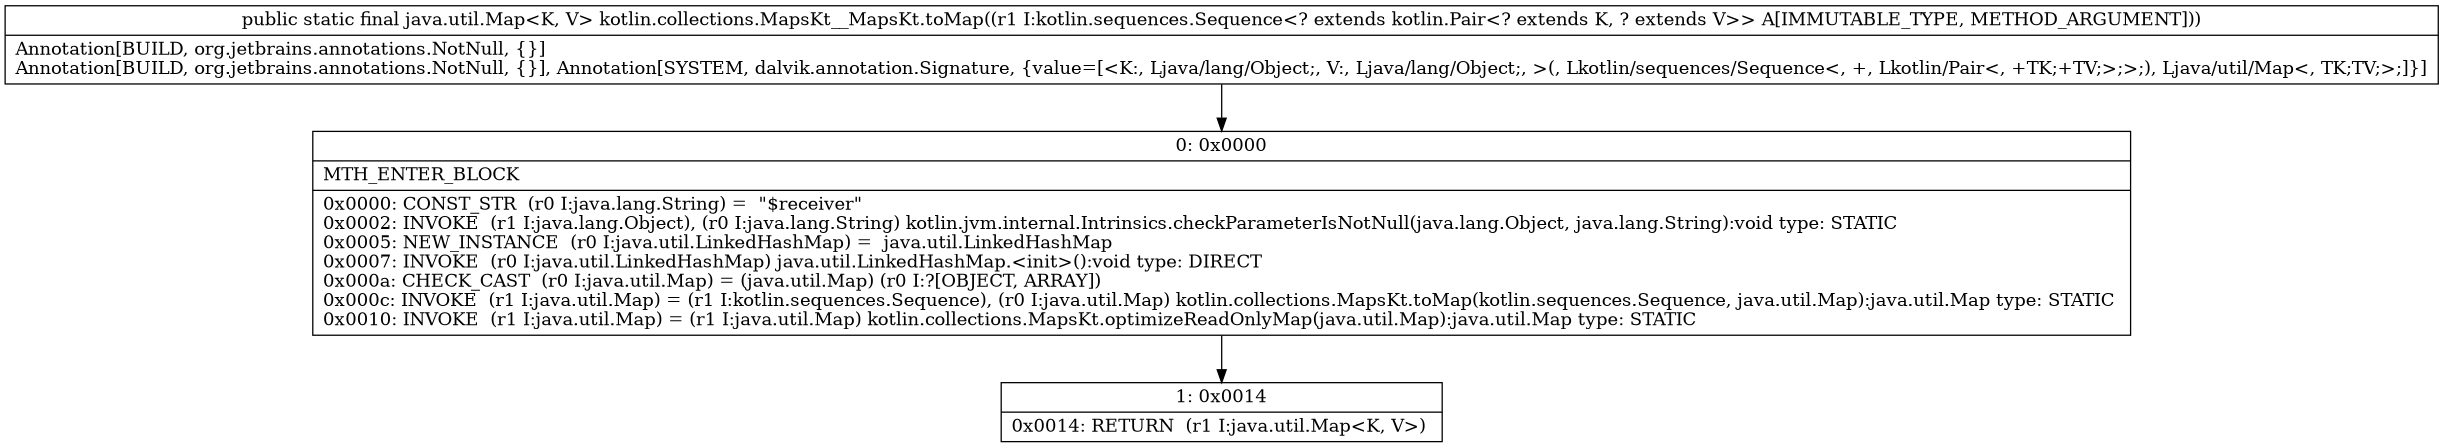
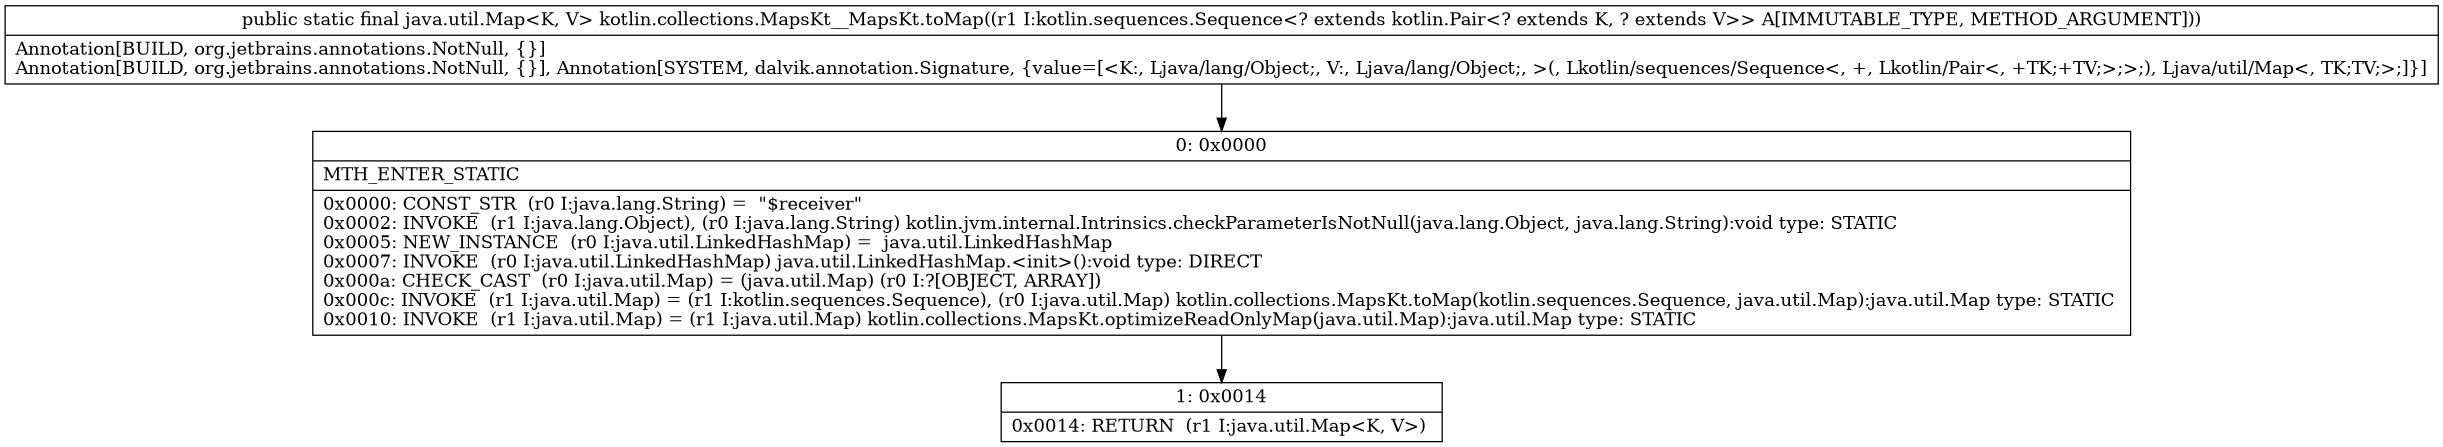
(422, 175) -> (422, 175)
